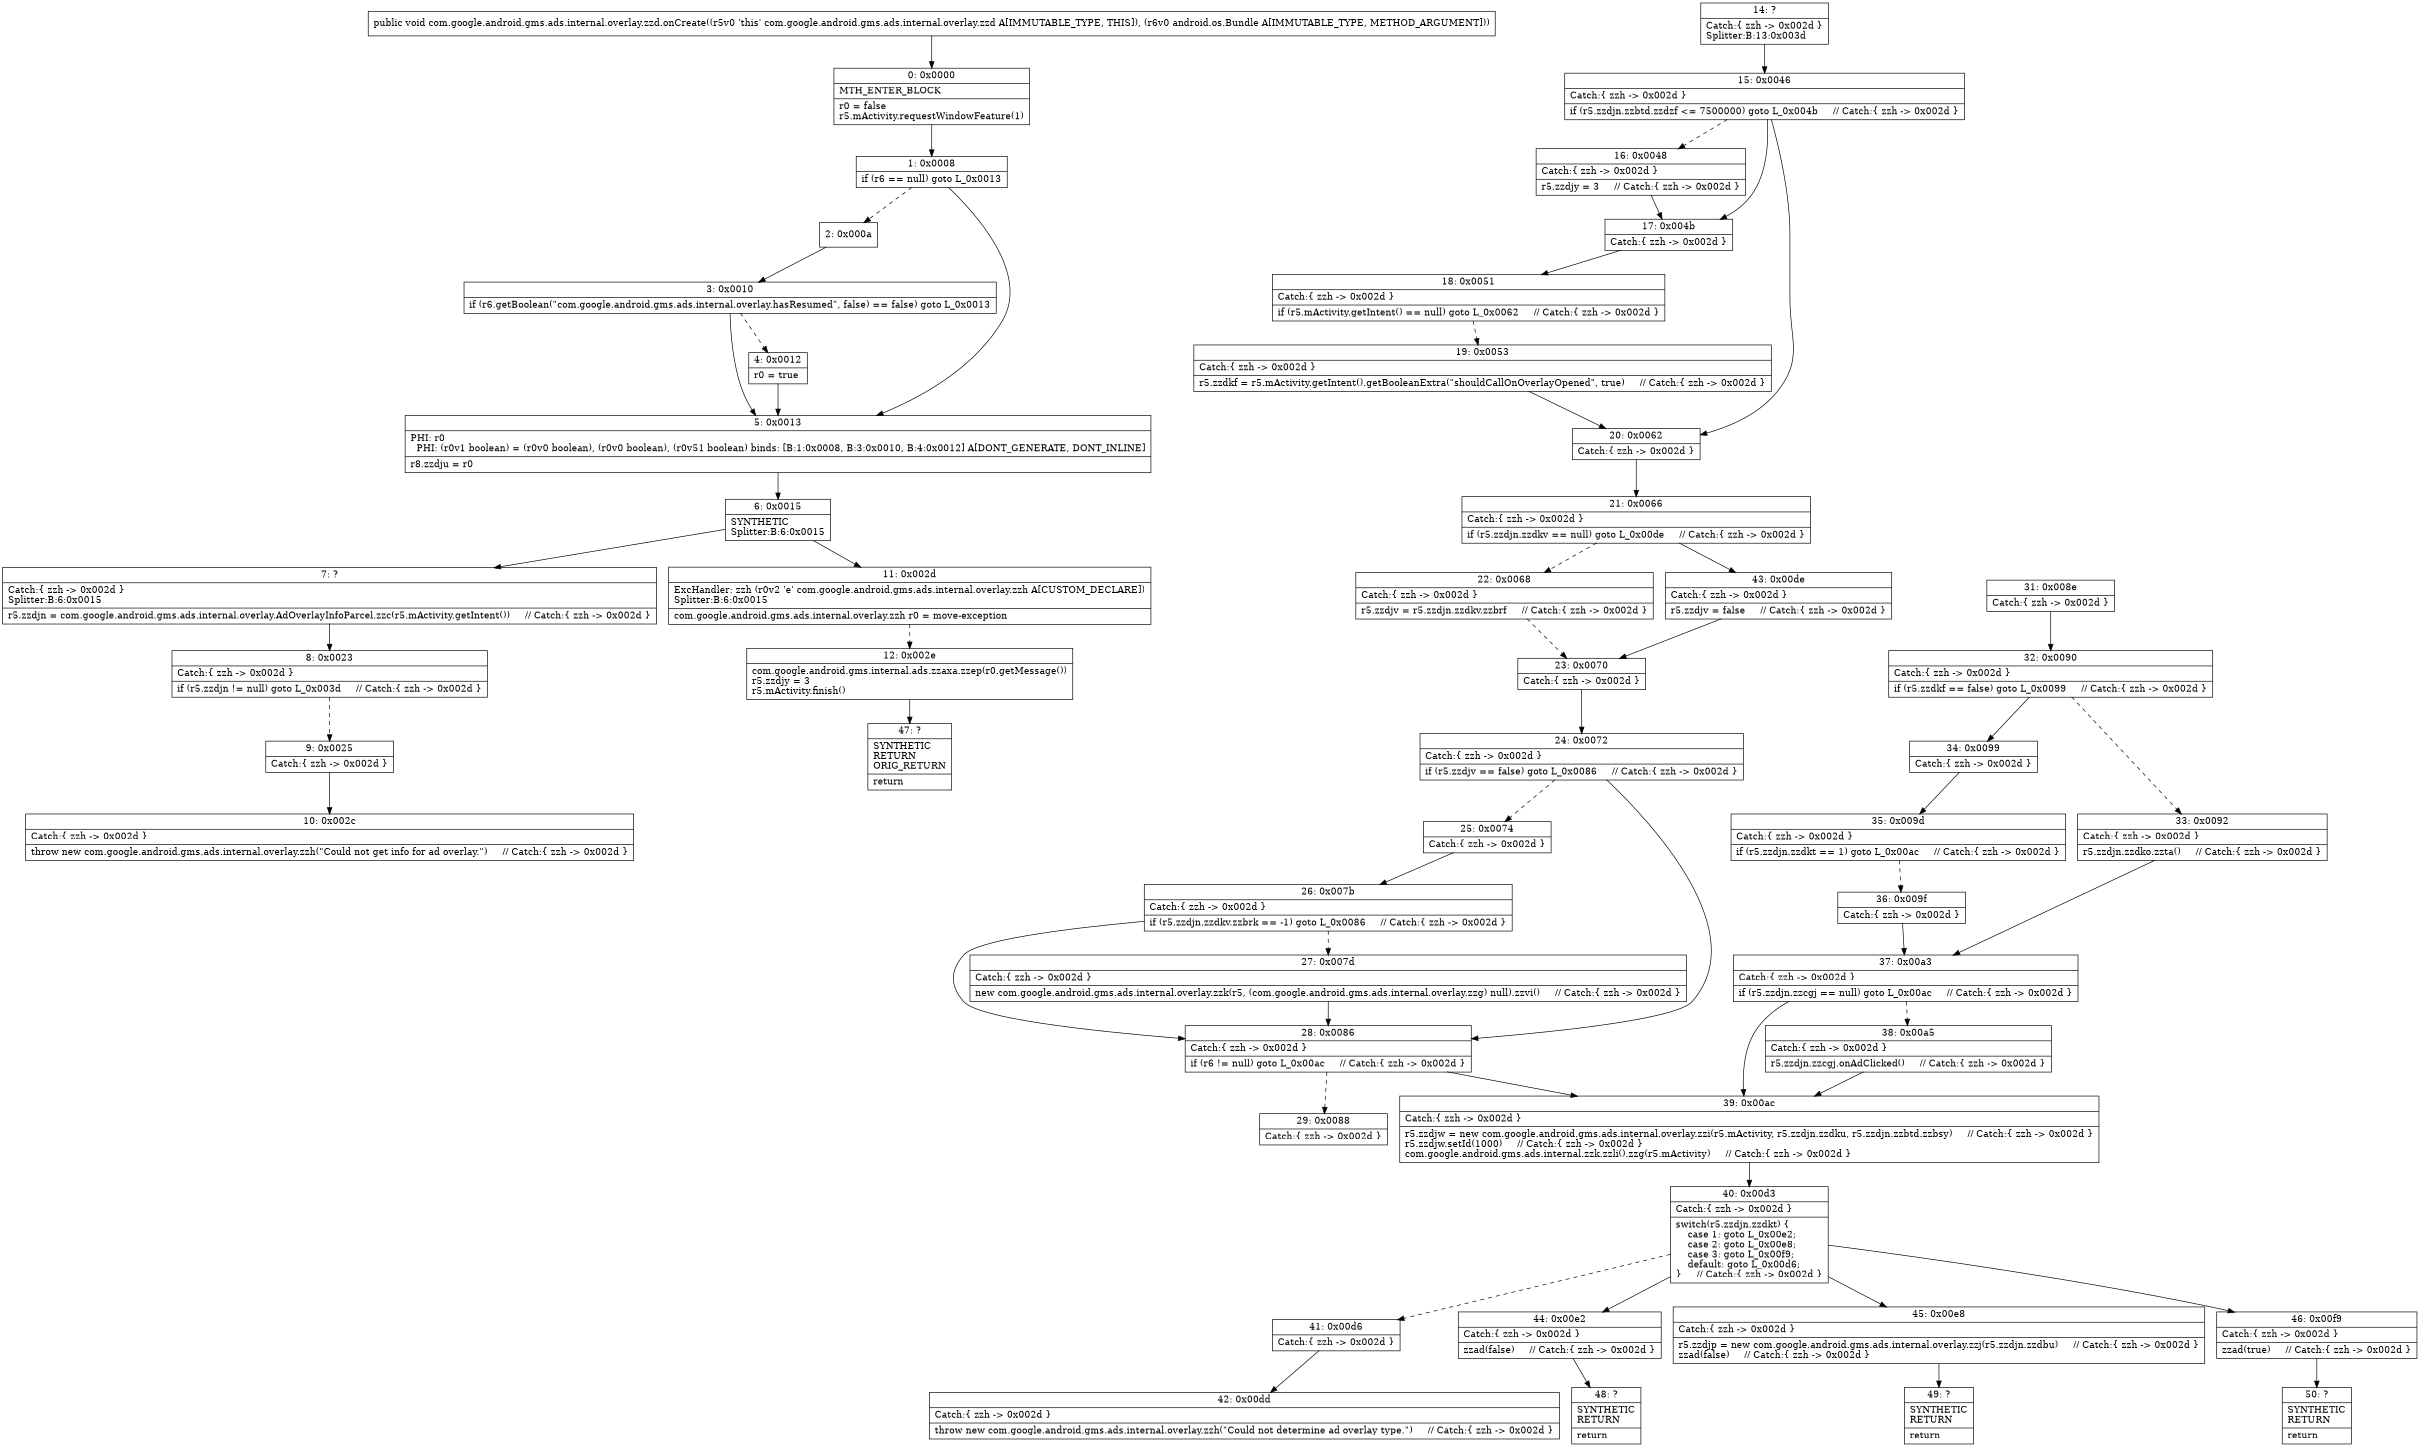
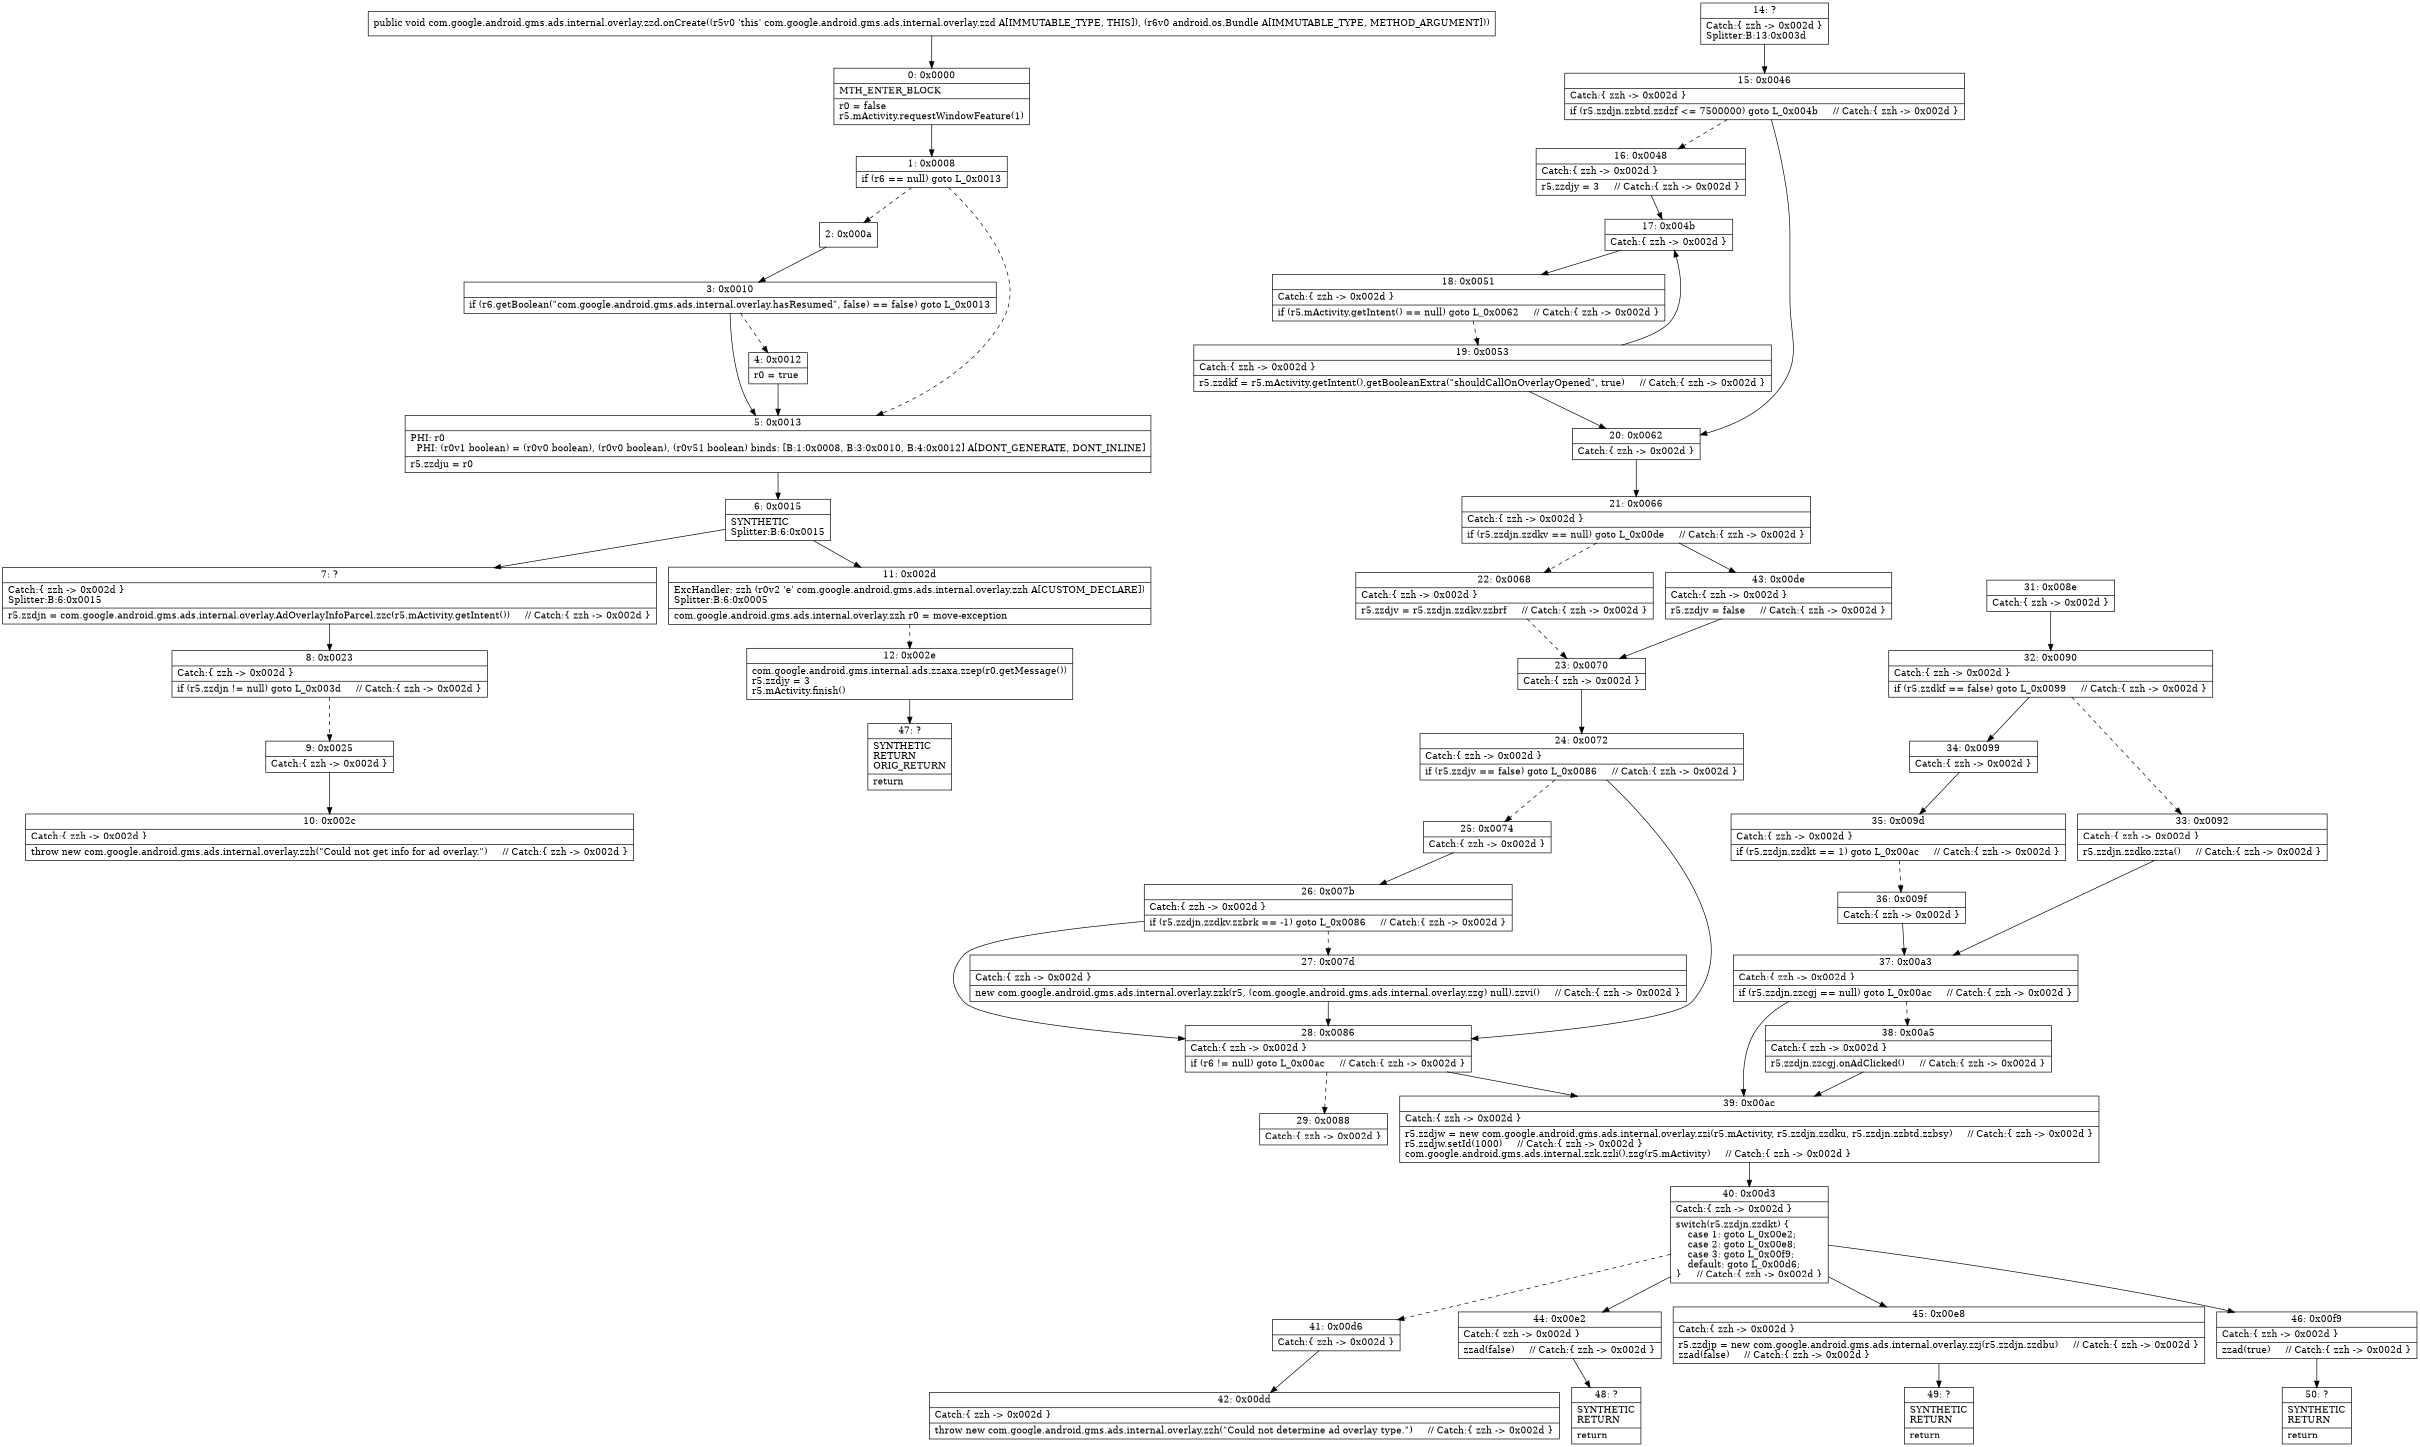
(1762, 175) -> (1674, 316)
(1002, 320) -> (1002, 320)
(442, 464) -> (442, 464)
(721, 600) -> (721, 600)
